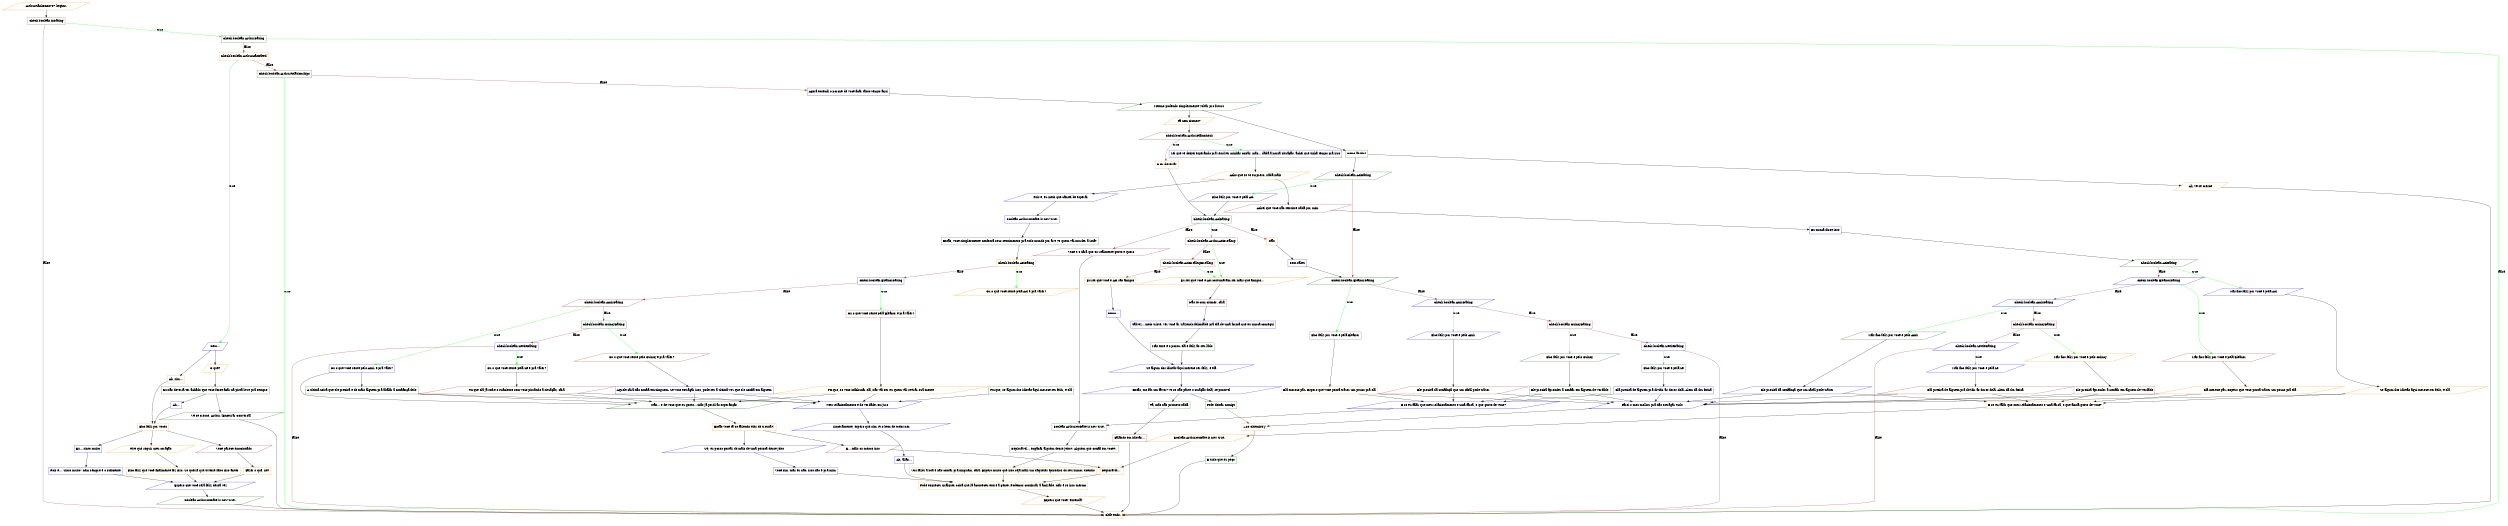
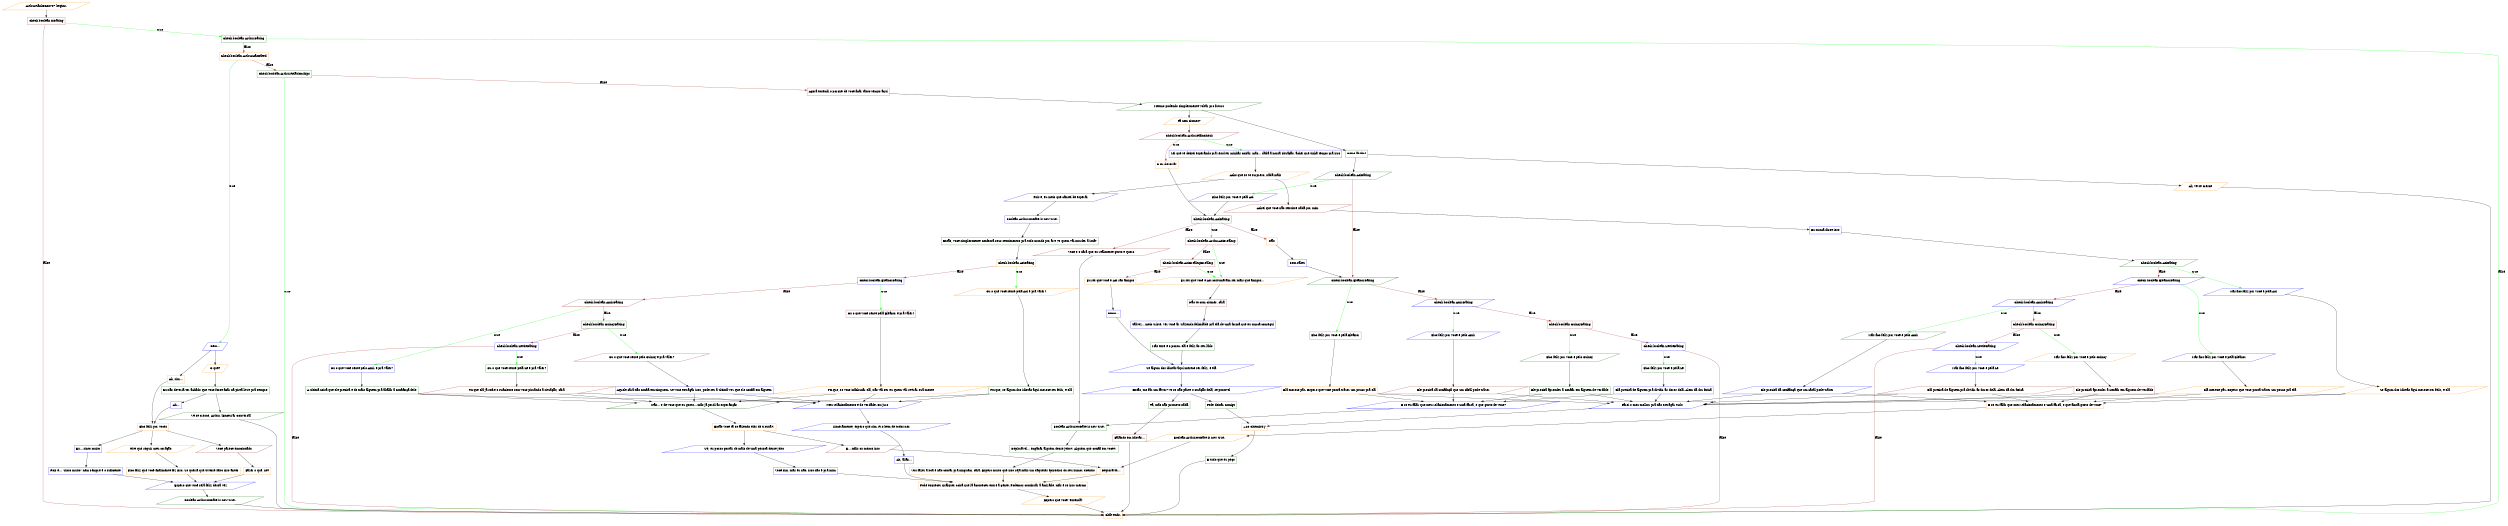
(848, 92) -> (848, 92)
none -> (1024, 340)
(2219, 357) -> (2219, 357)
(443, 401) -> (884, 398)
(1237, 416) -> (1237, 416)
